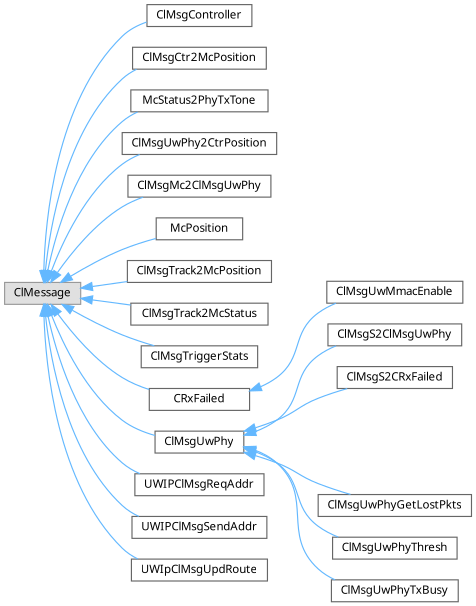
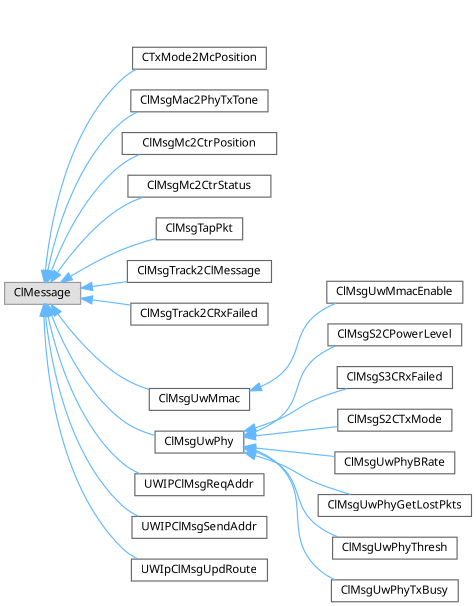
(199, 16) -> none
(199, 58) -> (199, 58)
(199, 101) -> (199, 101)
(199, 144) -> (199, 144)
(199, 186) -> (199, 186)
(199, 229) -> (199, 229)
(199, 271) -> (199, 271)
(199, 314) -> (199, 314)
(395, 335) -> (395, 335)
(199, 357) -> none
(395, 378) -> (395, 378)
(199, 399) -> (199, 399)
none -> (395, 420)
none -> (395, 463)
